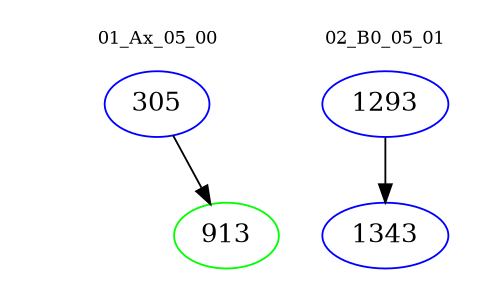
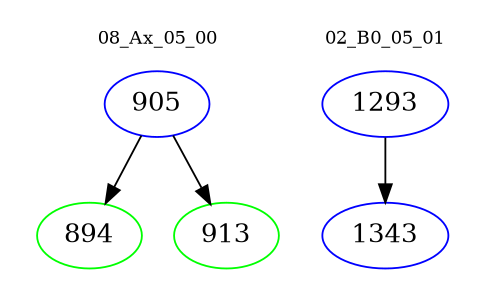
(158, 39) -> (158, 39)
(157, 104) -> (157, 104)
none -> (89, 236)
